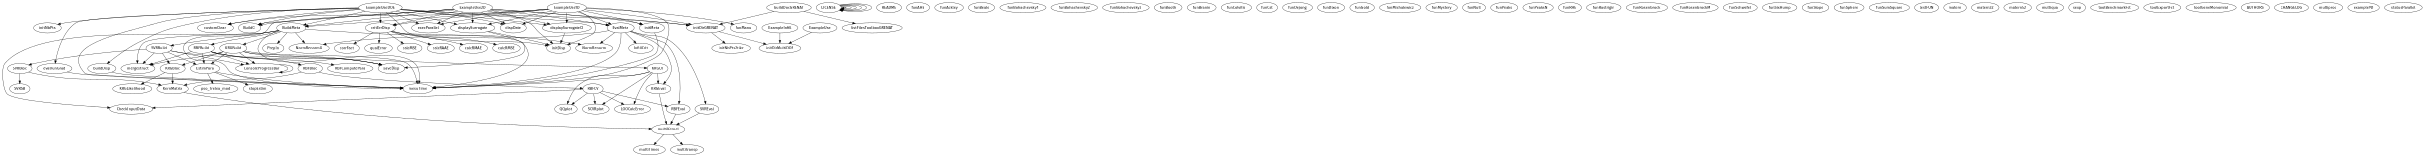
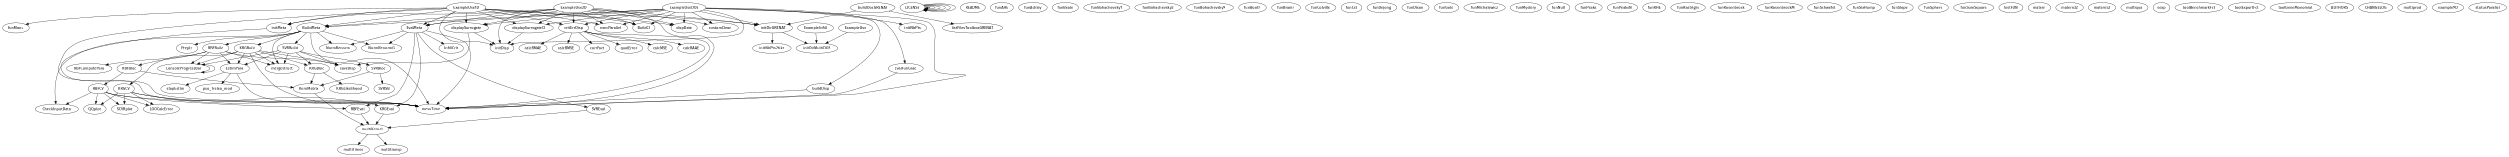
(1126, 8) -> (1210, 8)
none -> (260, 101)
